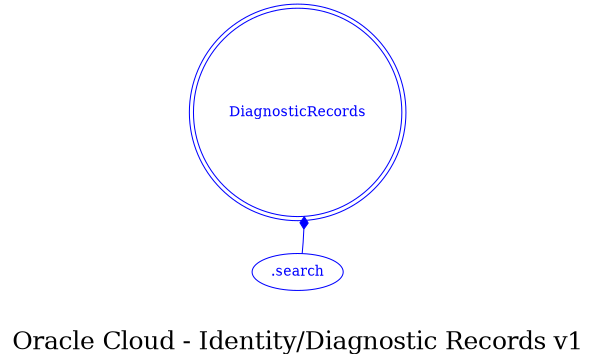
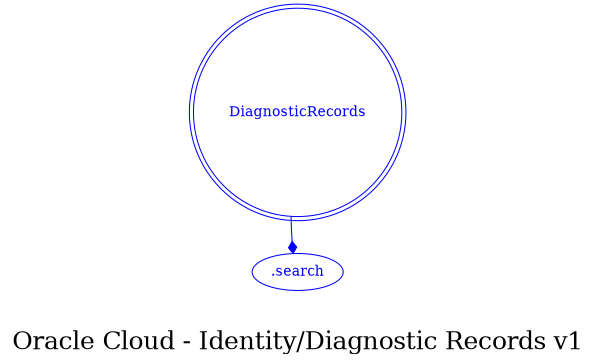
(303, 241) -> (291, 229)
